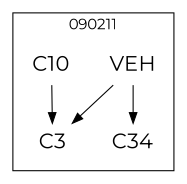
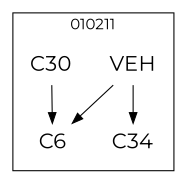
(93, 25) -> (93, 25)
(52, 65) -> (52, 65)
(53, 143) -> (53, 143)
